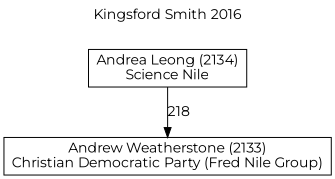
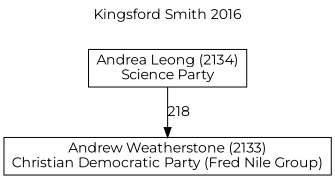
(168, 68) -> (168, 68)
